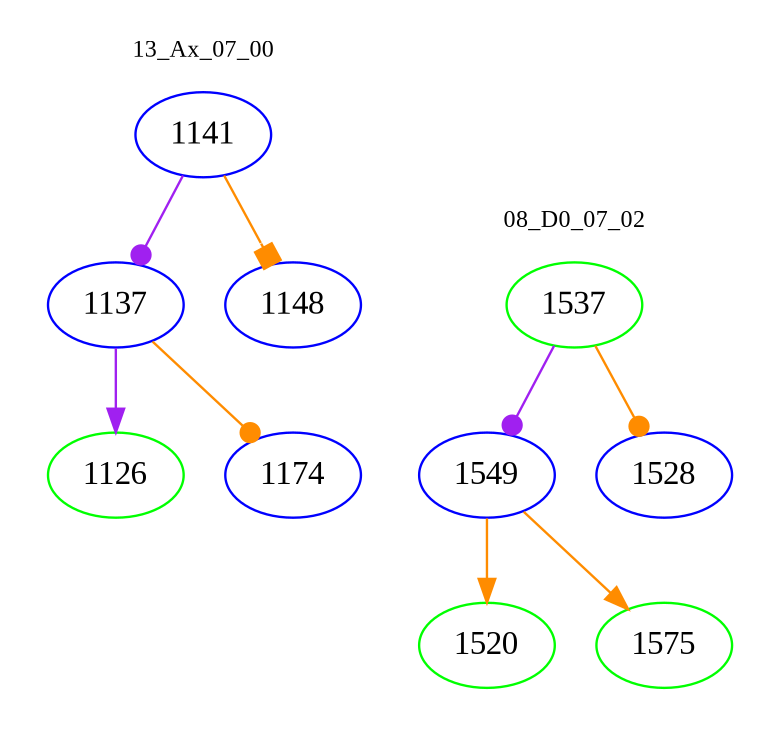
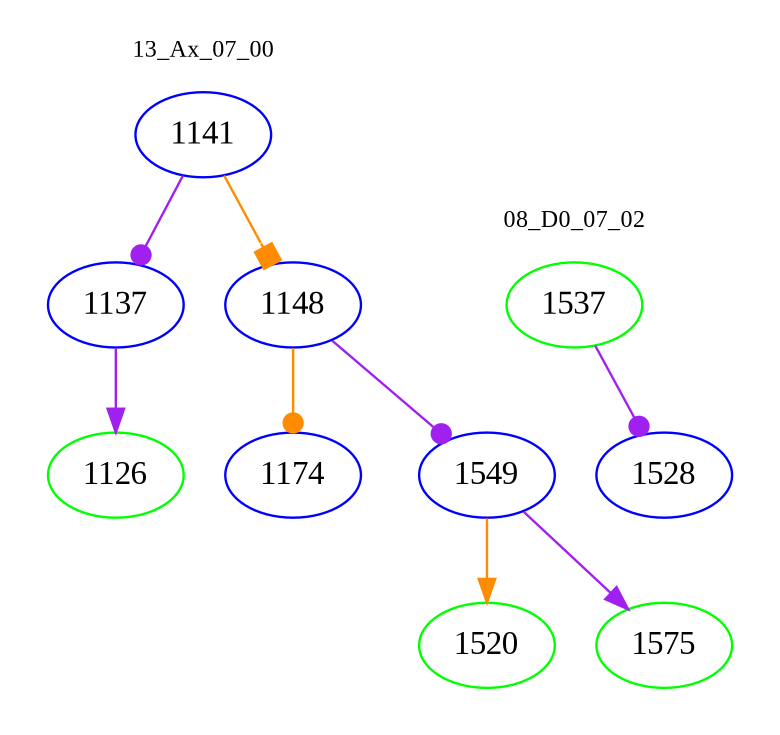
(535, 381) -> (365, 369)
(615, 382) -> (615, 382)
(198, 384) -> (293, 381)
(567, 552) -> (567, 552)
